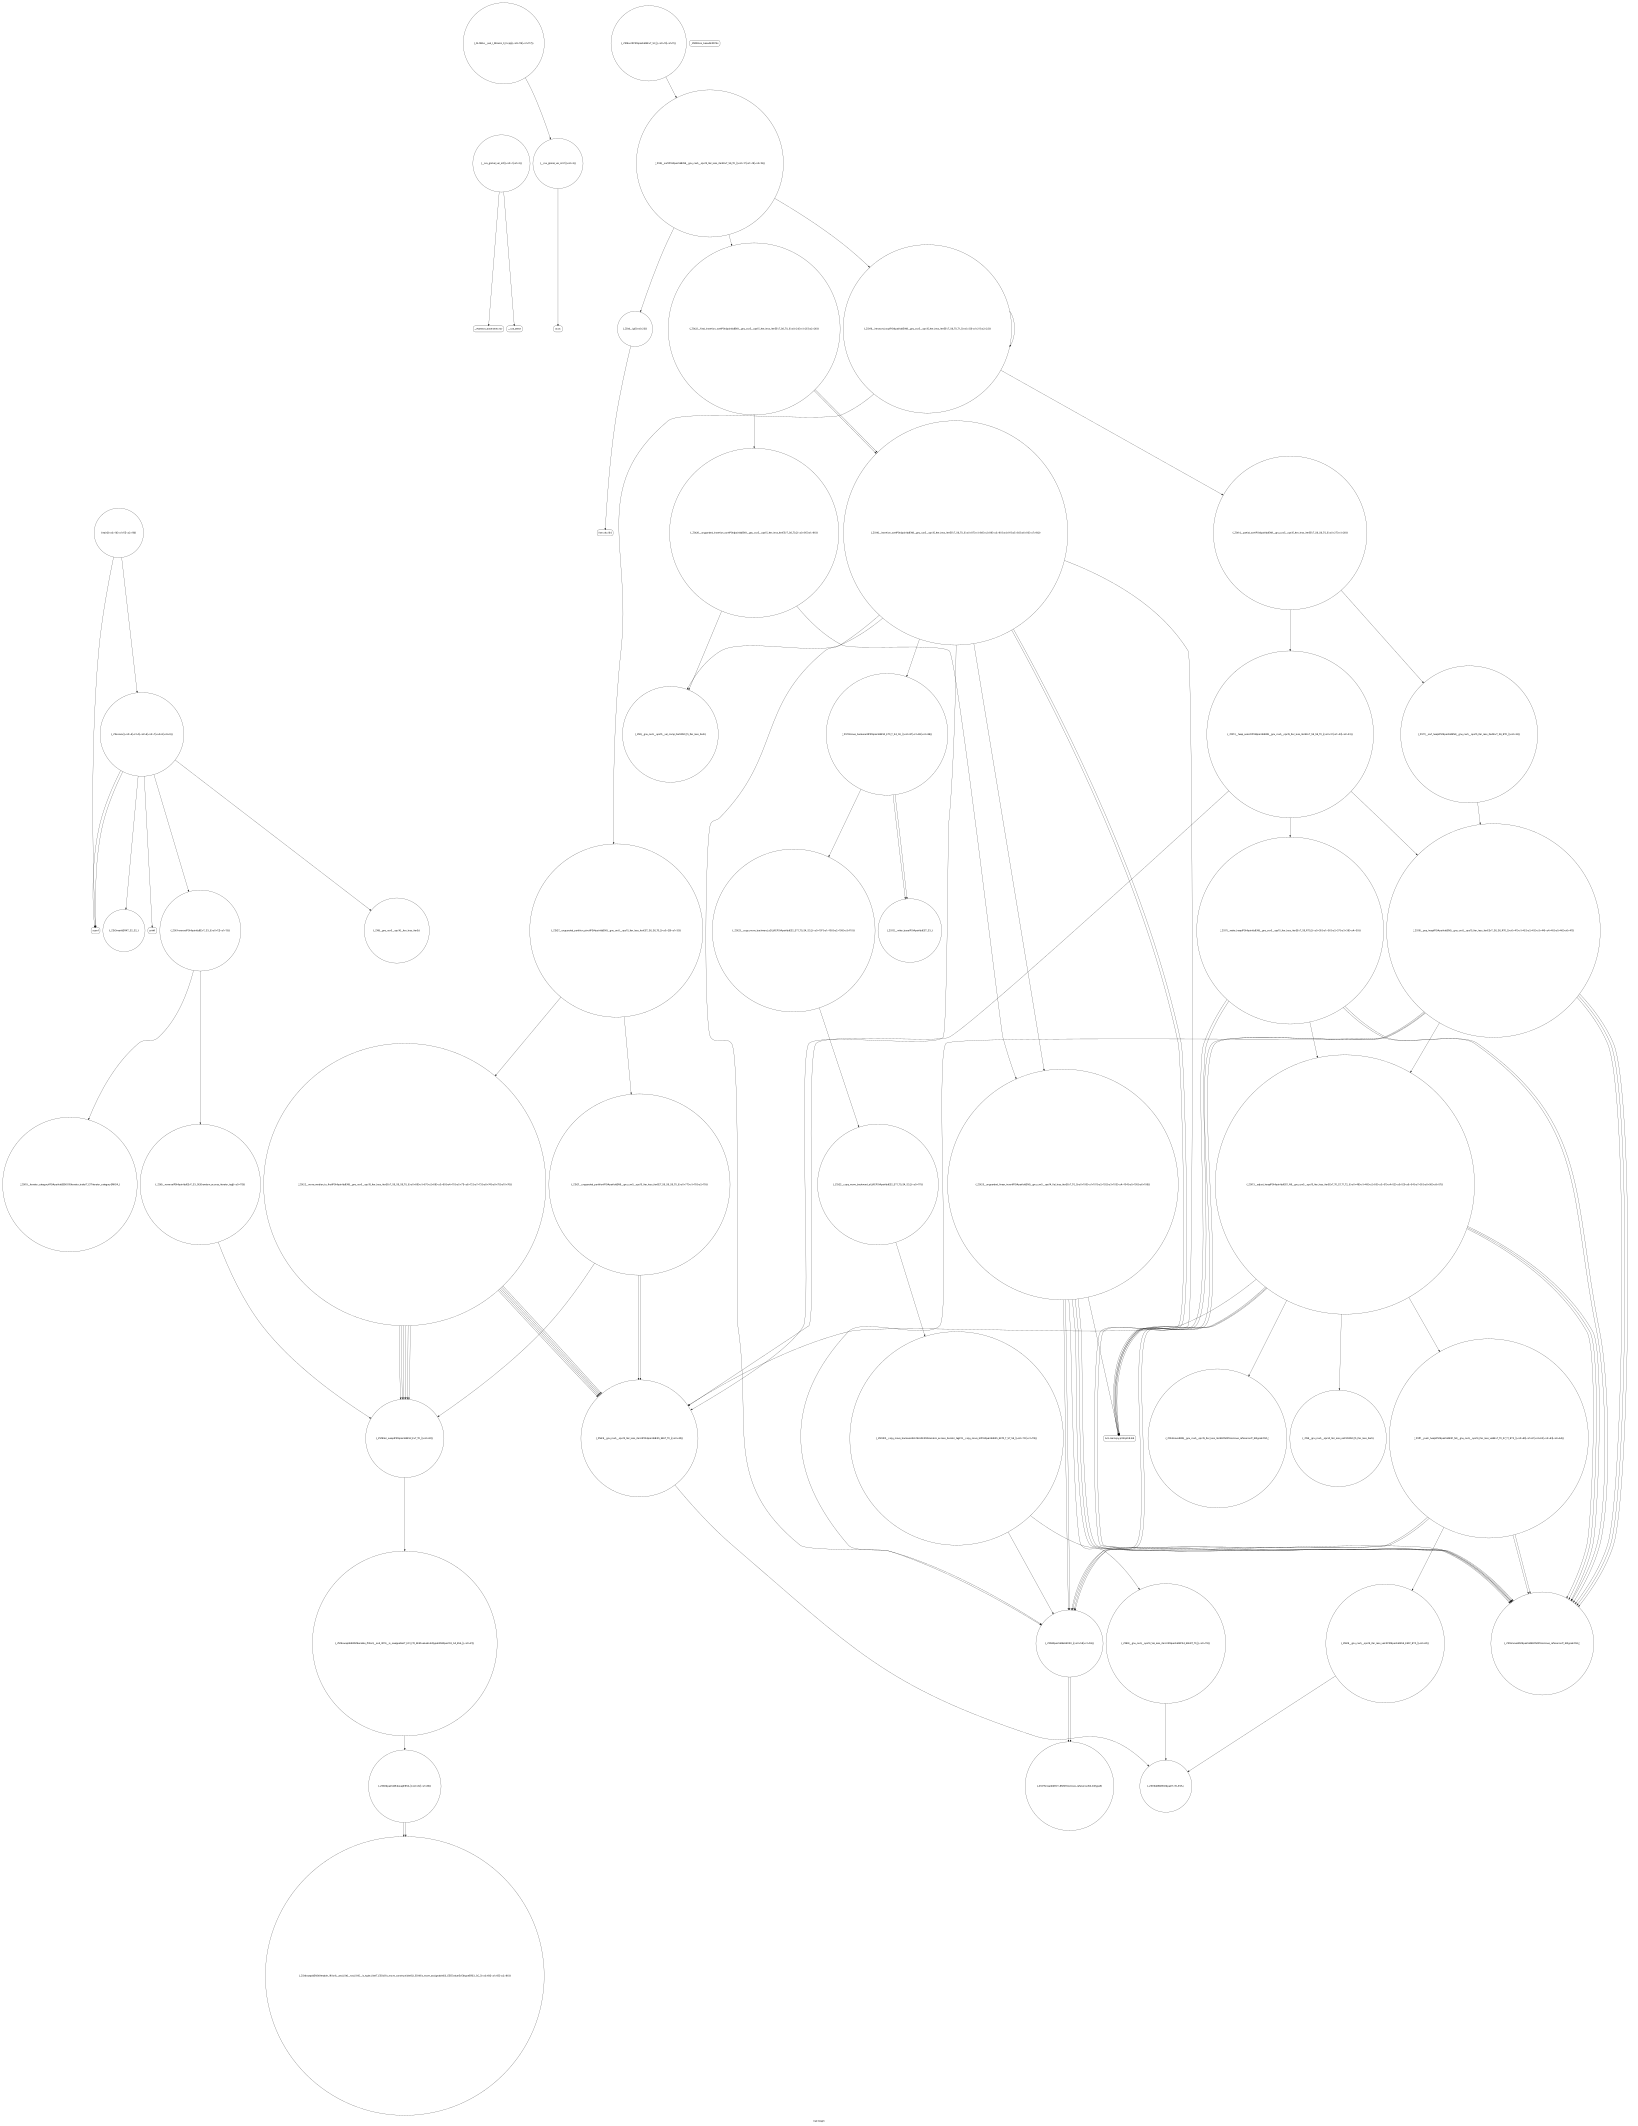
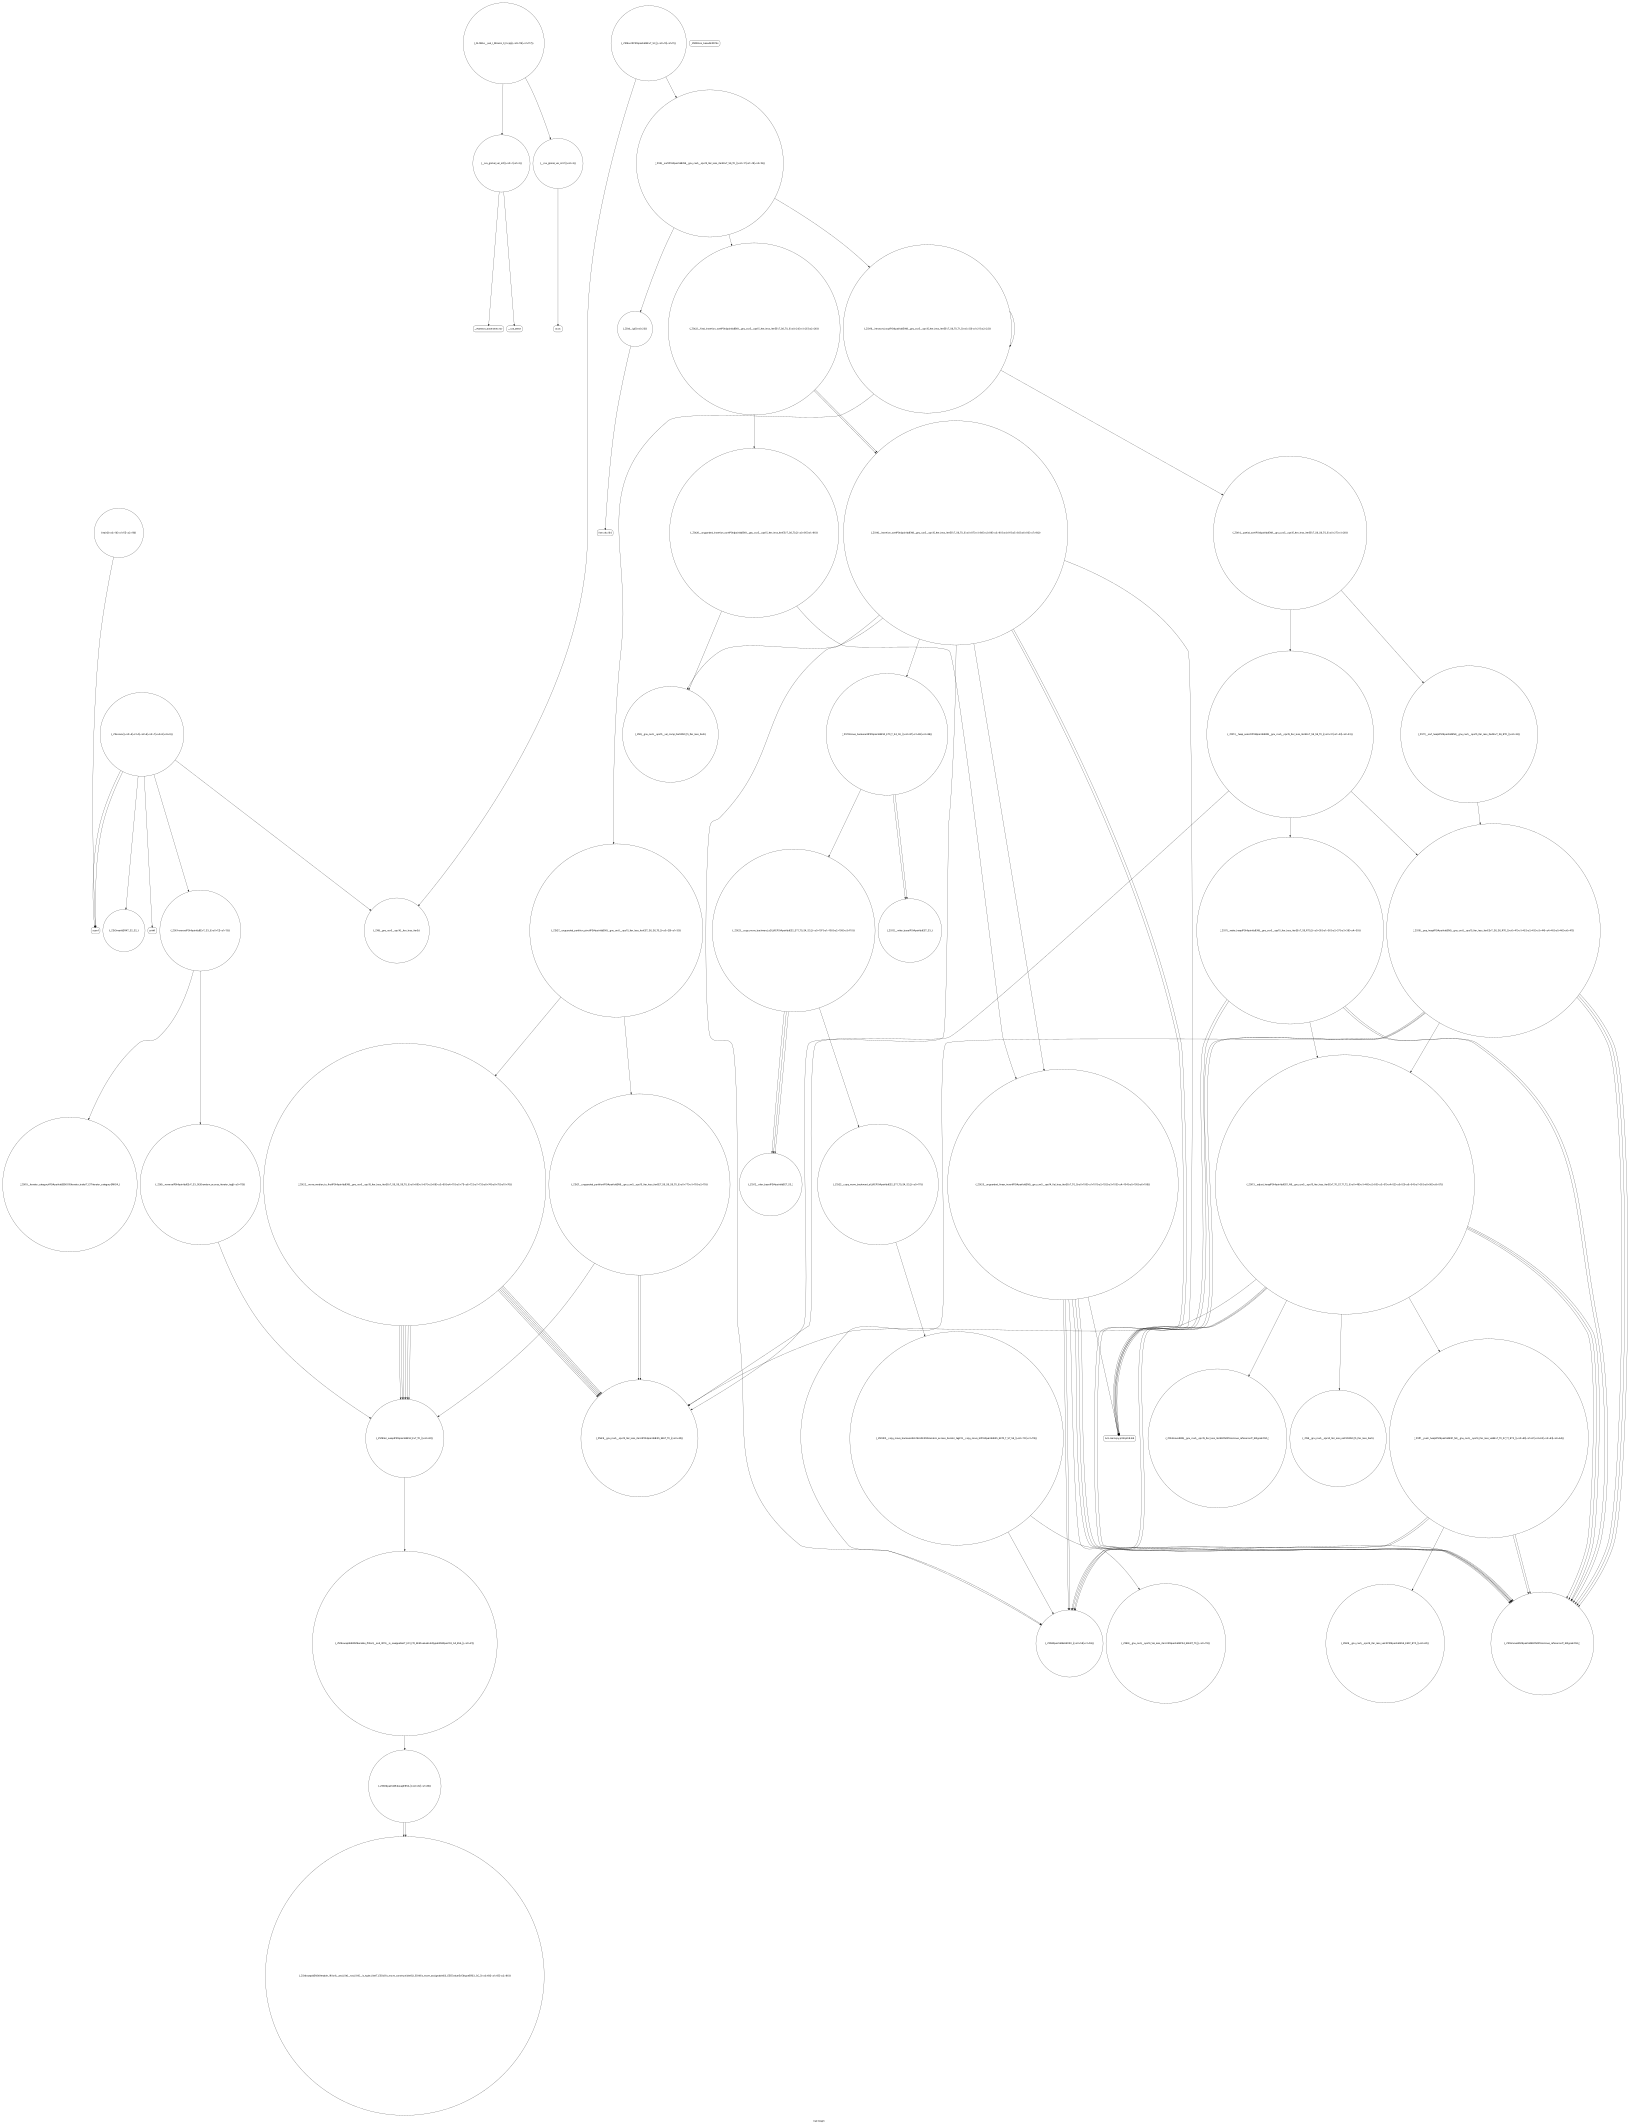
none -> (503, 108)
none -> (588, 511)
(129, 624) -> none
none -> (771, 1185)
(1070, 1786) -> none
(1166, 1786) -> none
